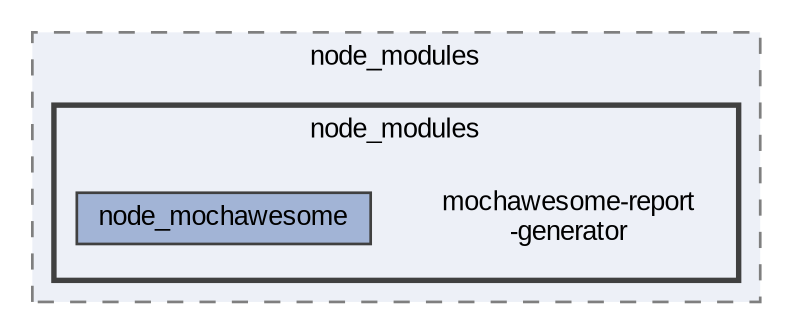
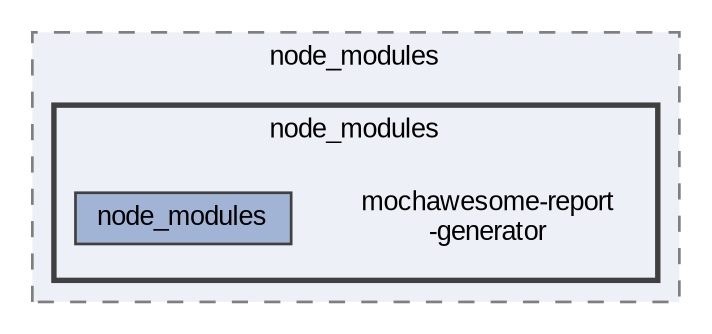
(224, 218) -> (183, 218)
